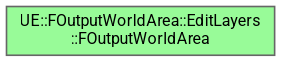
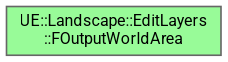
(141, 31) -> (114, 31)
